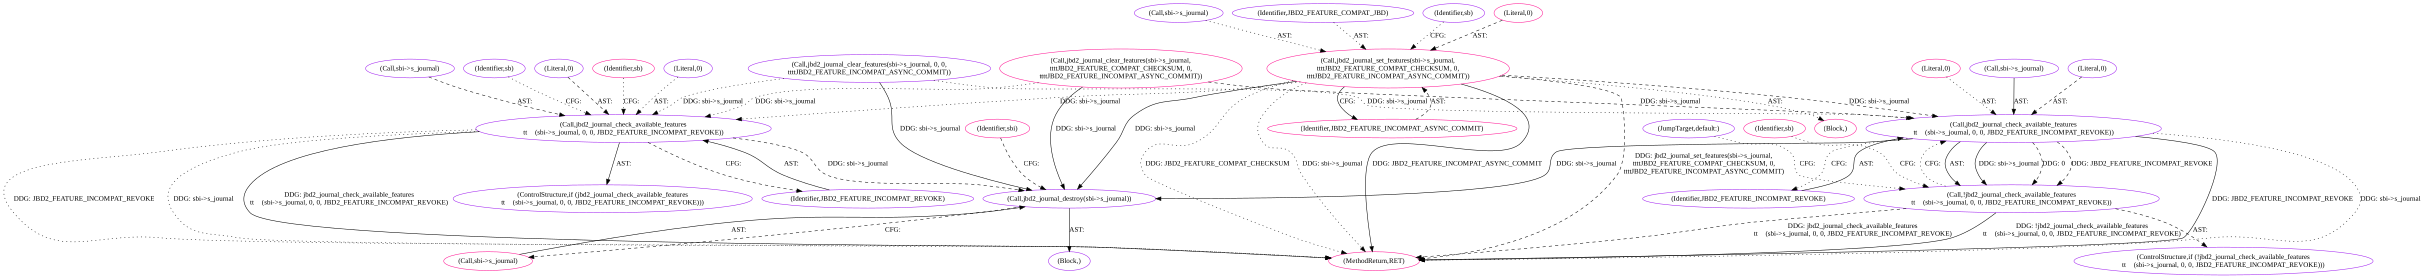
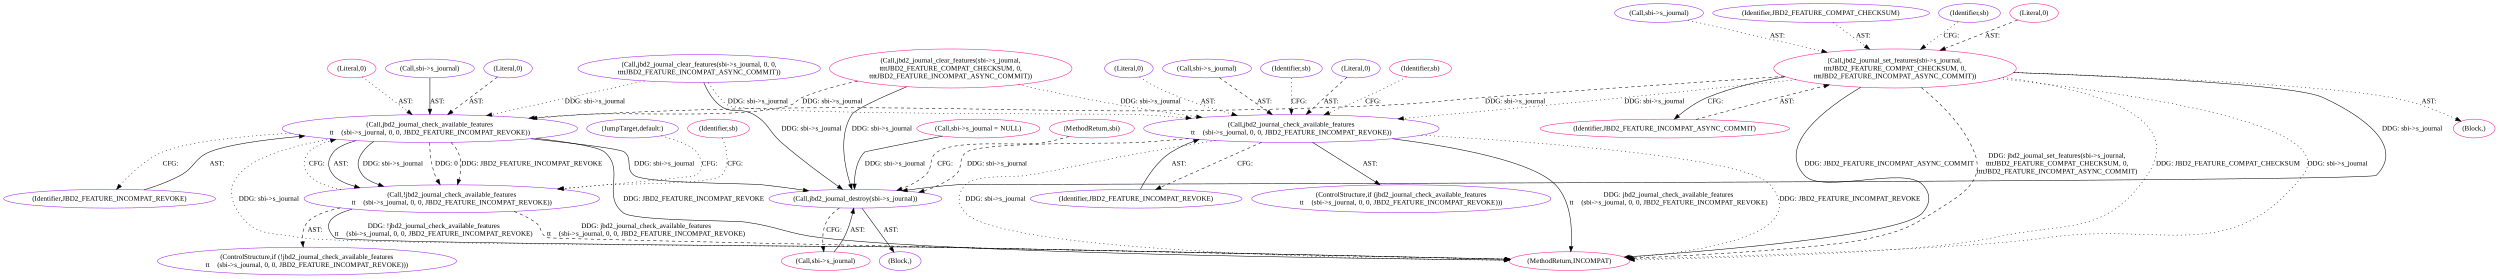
(1323, 13) -> (1821, 13)
none -> (978, 129)
(998, 129) -> (1092, 129)
(1374, 261) -> (1569, 261)
